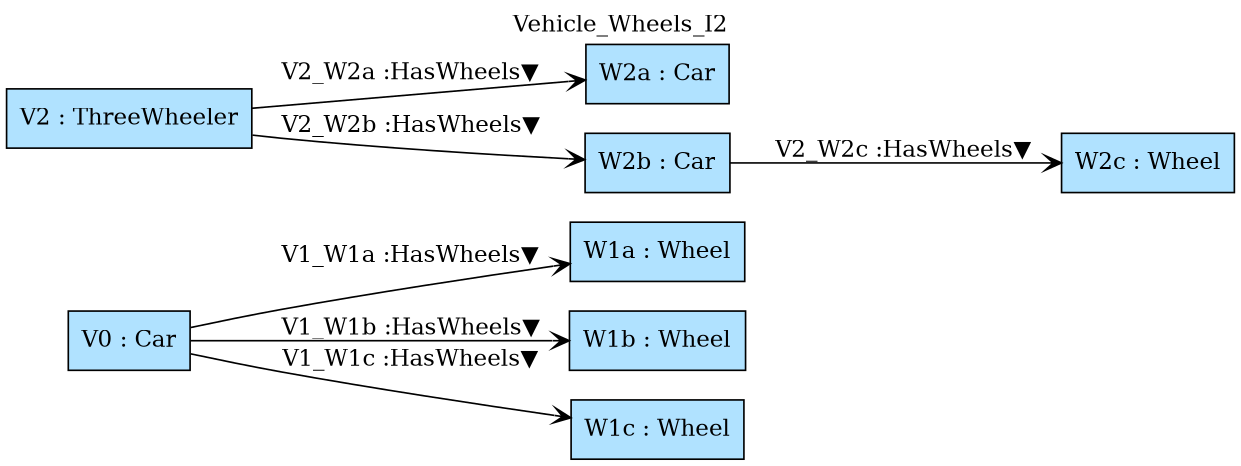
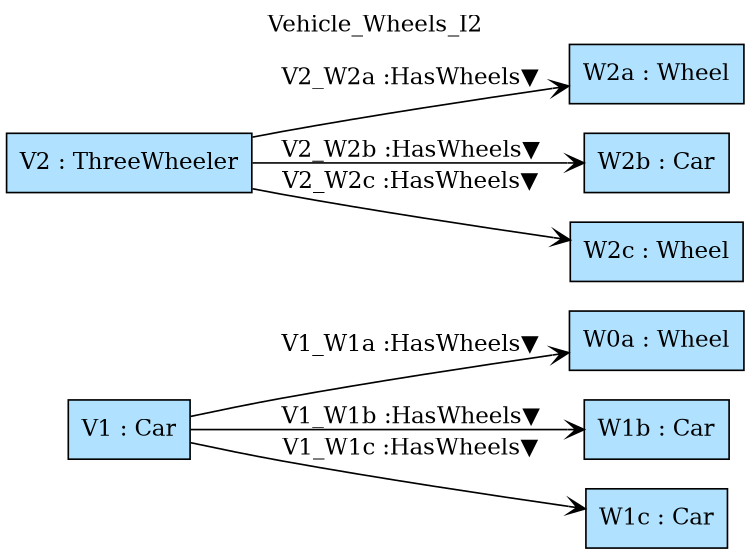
(658, 74) -> (657, 74)
(887, 163) -> (403, 215)
(658, 252) -> (657, 341)
(129, 341) -> (129, 430)
(658, 341) -> (657, 430)
(658, 430) -> (657, 518)
